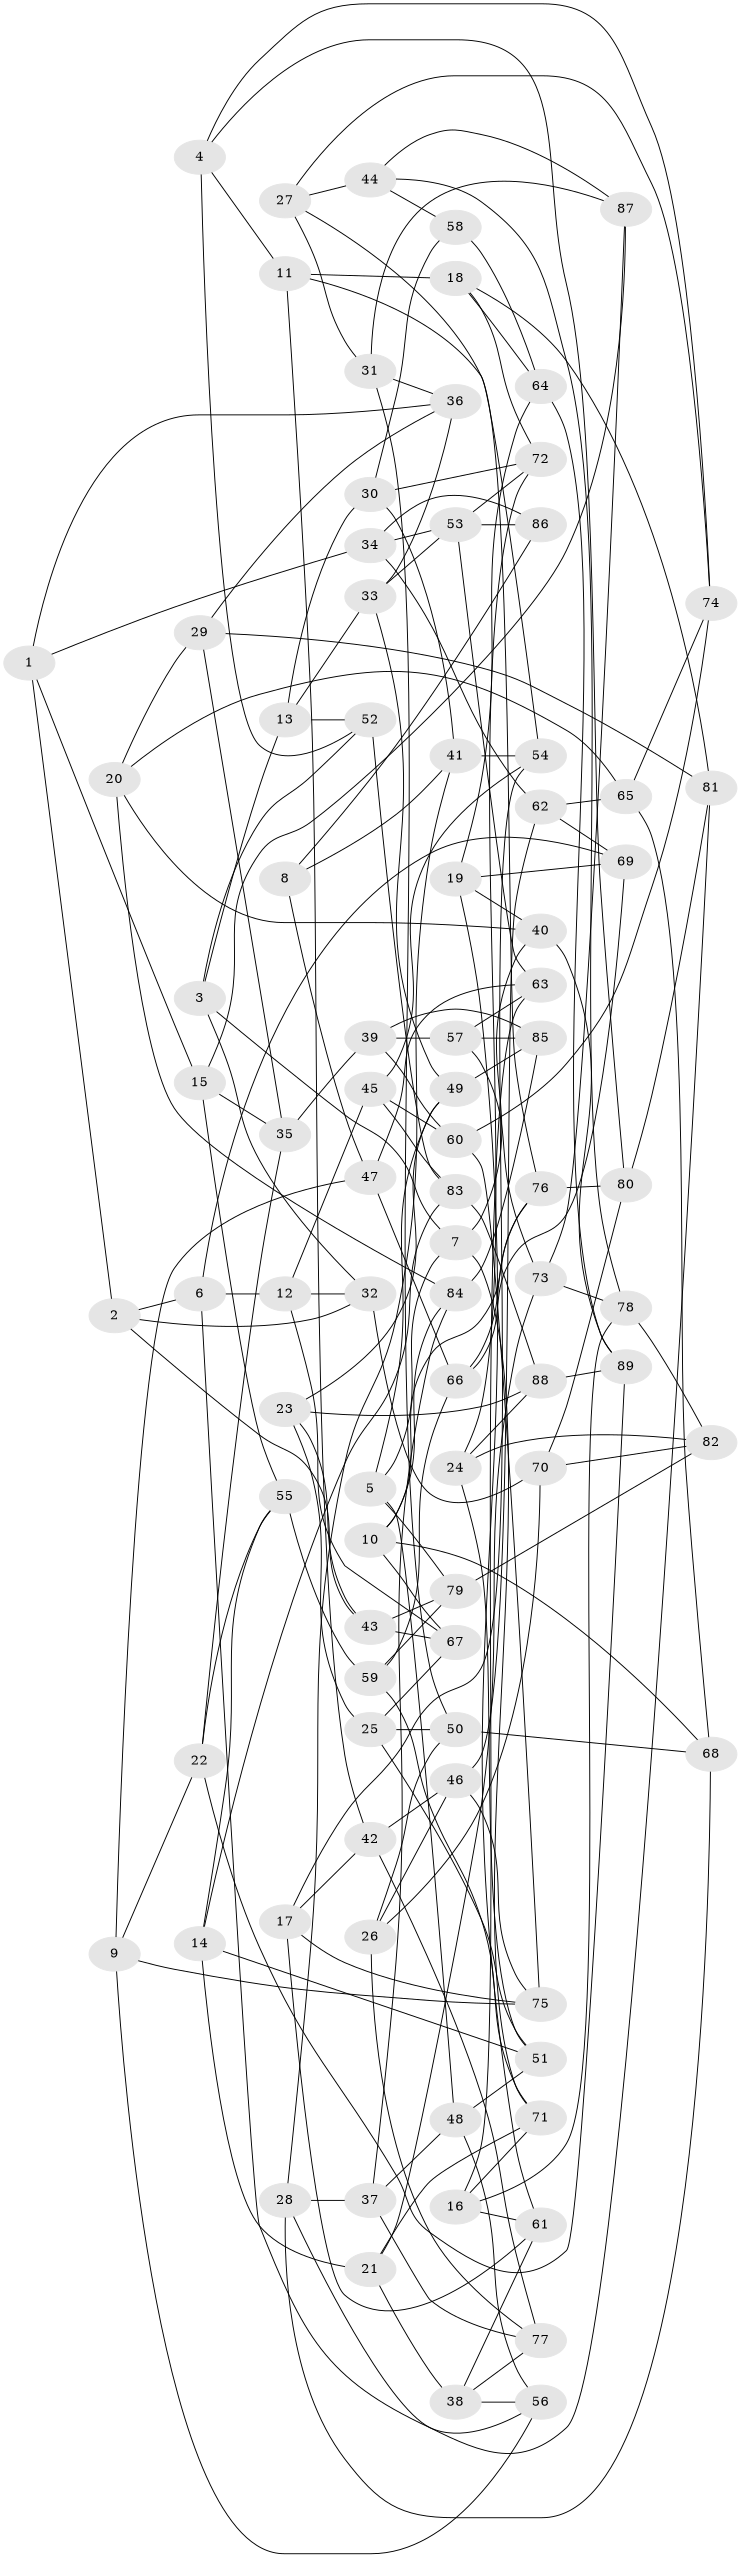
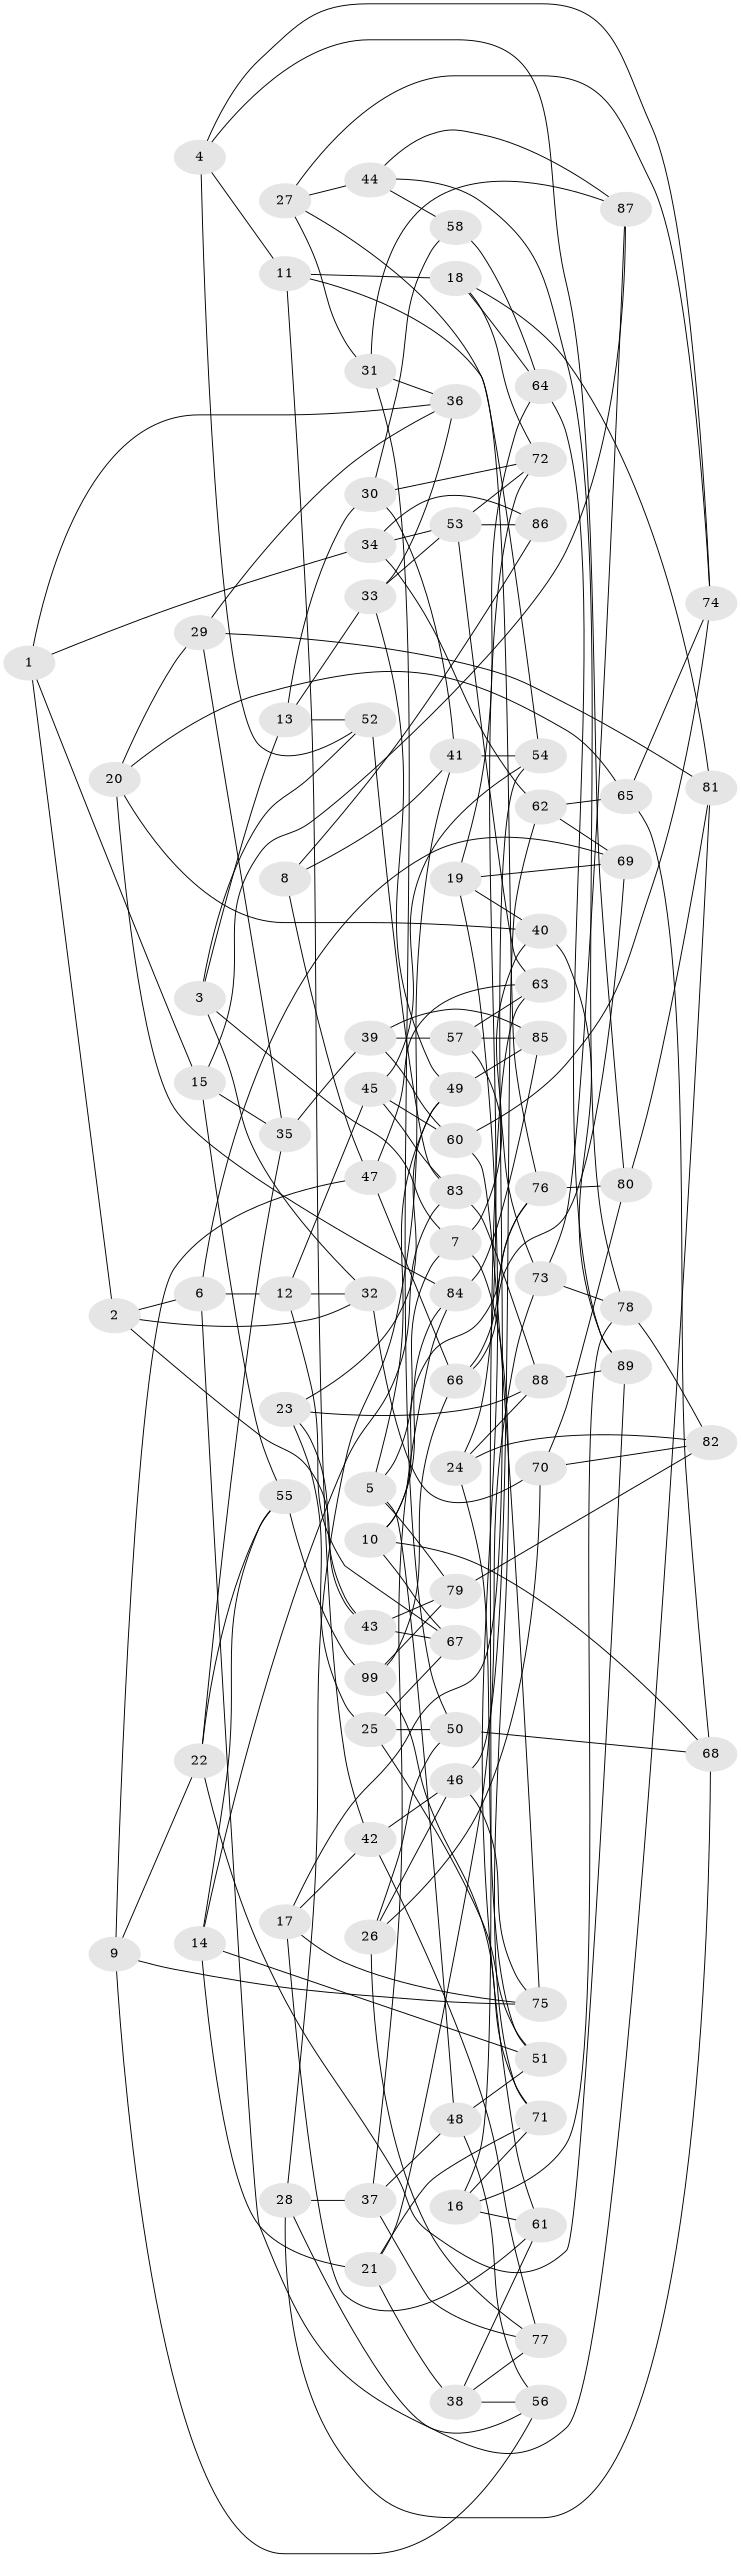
(370, 1678) -> (370, 1678)
